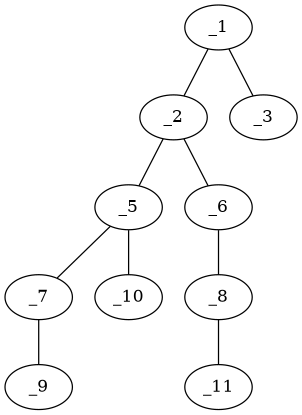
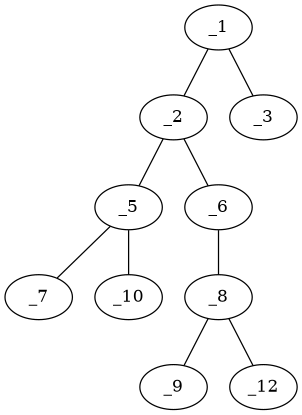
(39, 342) -> (196, 342)
(219, 387) -> (263, 387)
